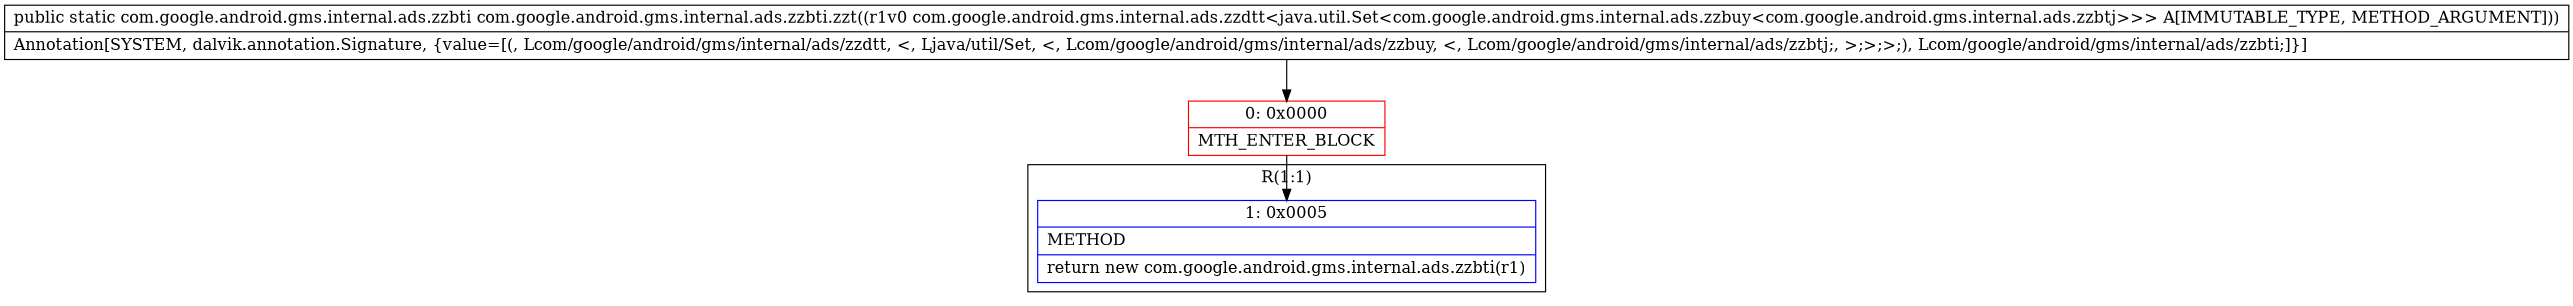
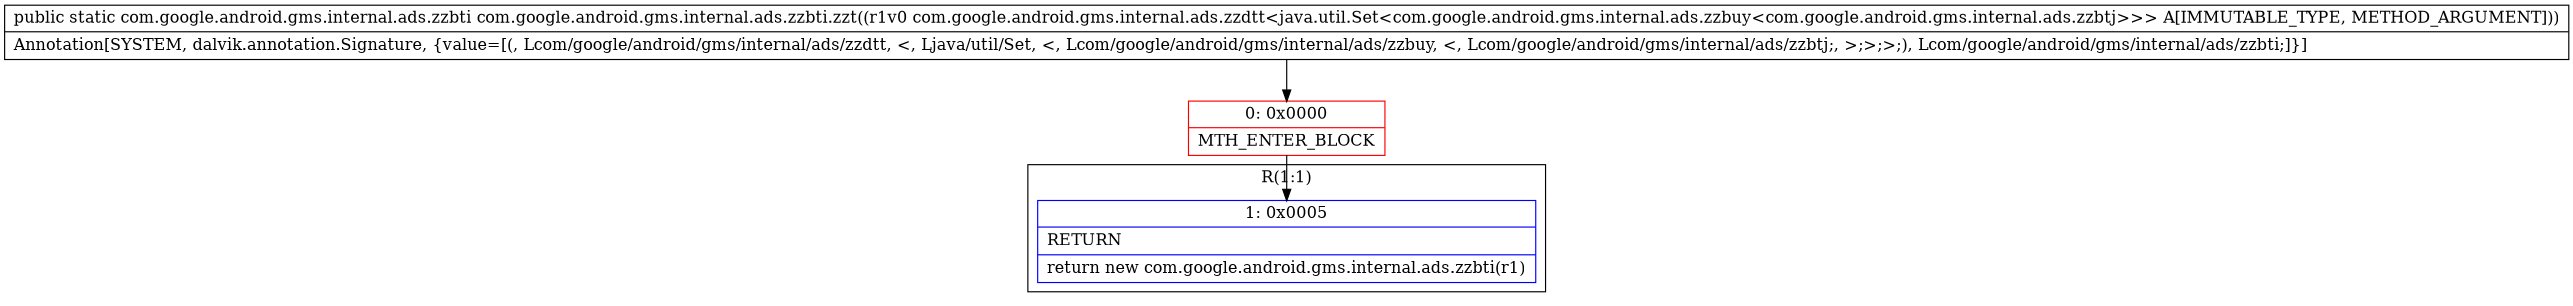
(1087, 240) -> (1084, 240)
